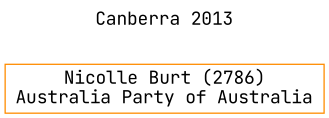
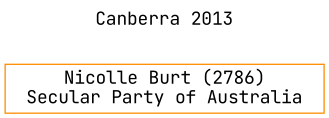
(165, 89) -> (165, 89)
